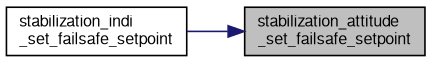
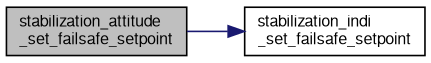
(207, 31) -> (207, 31)
